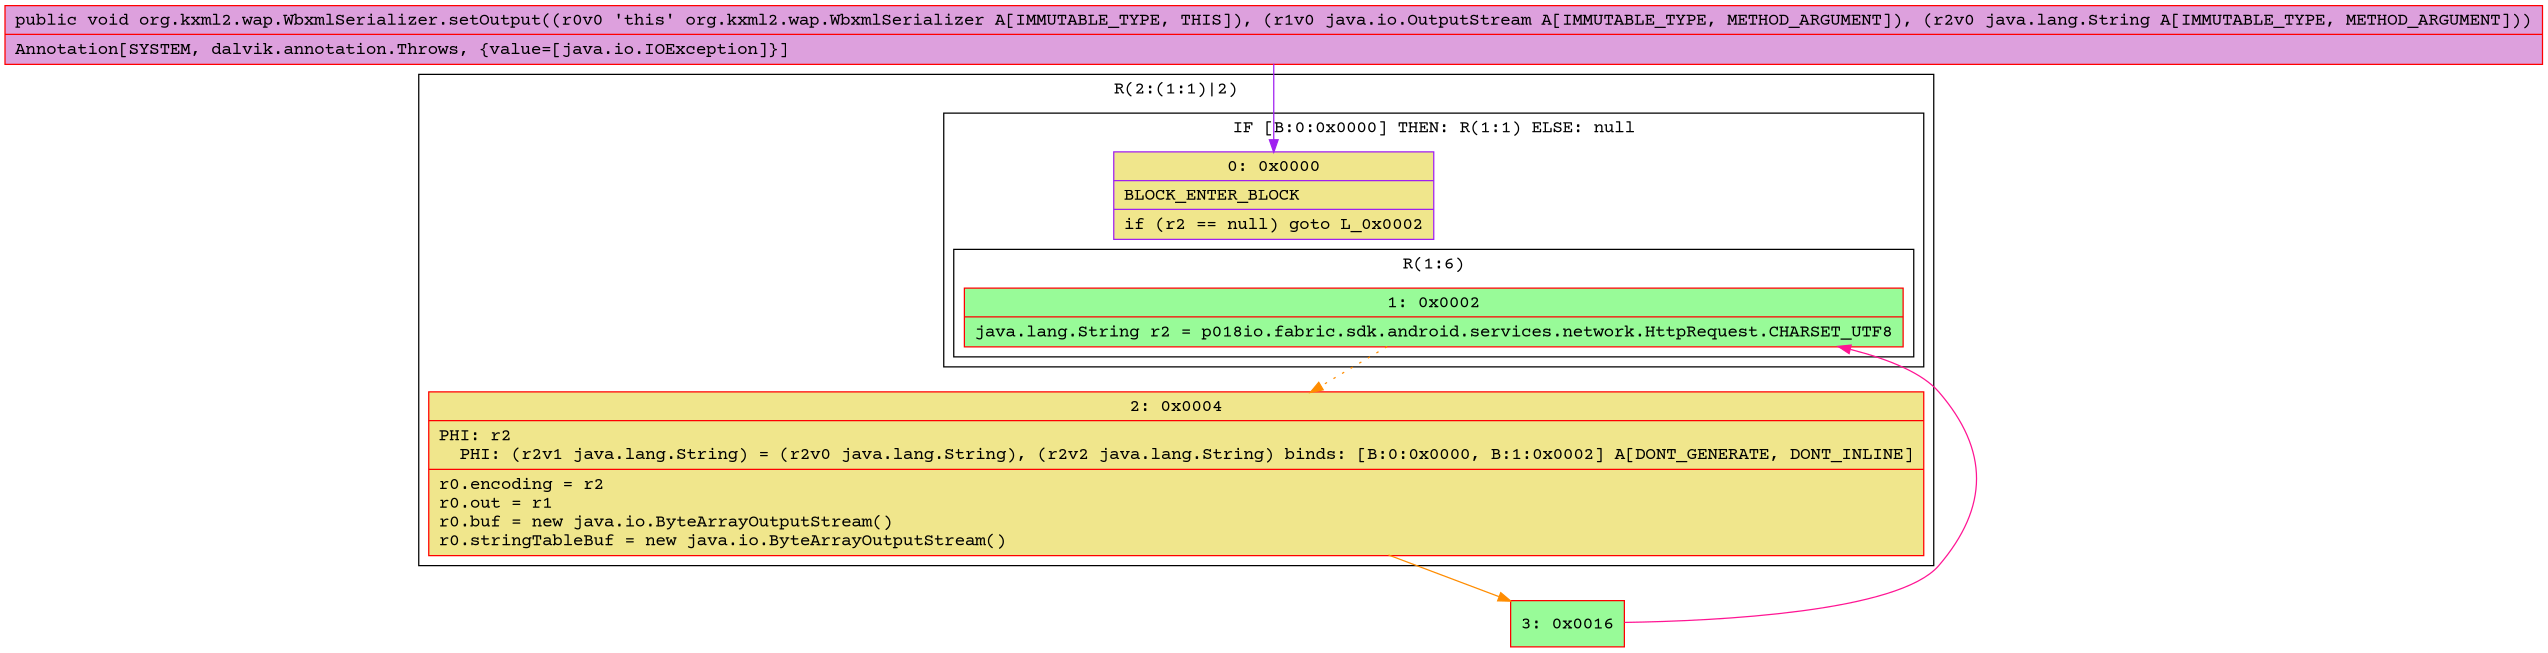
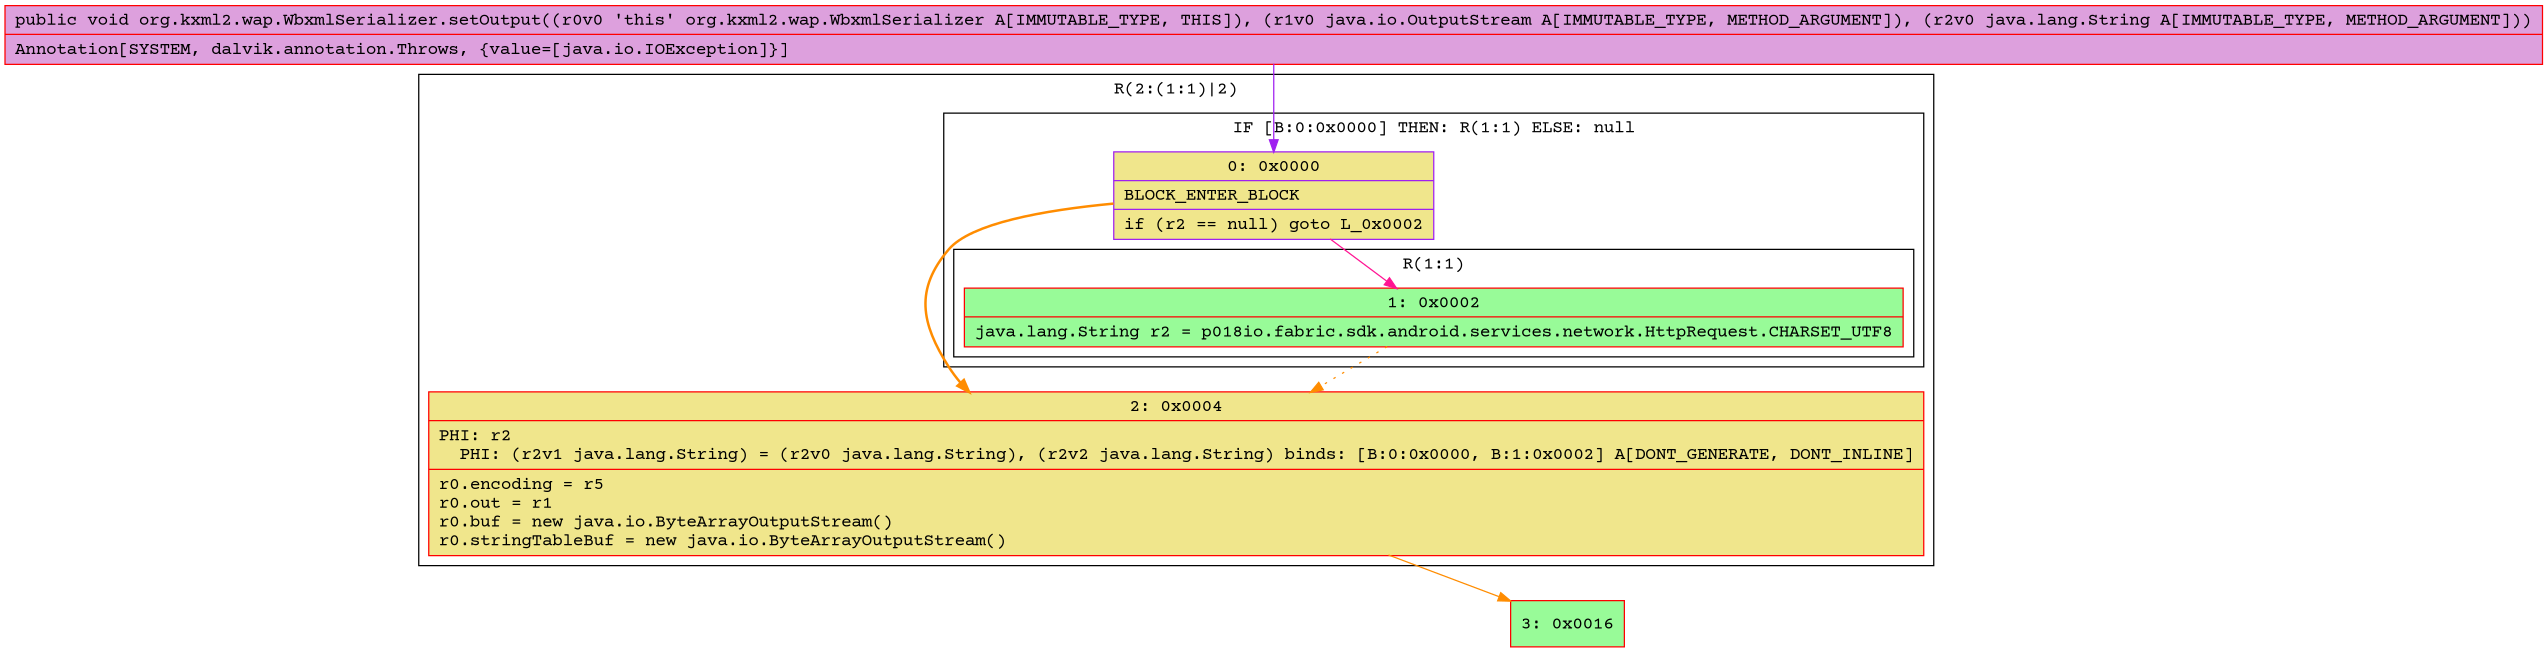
none -> (958, 241)
(1434, 264) -> (1434, 264)
(522, 484) -> (522, 484)
(1926, 575) -> (1358, 260)
